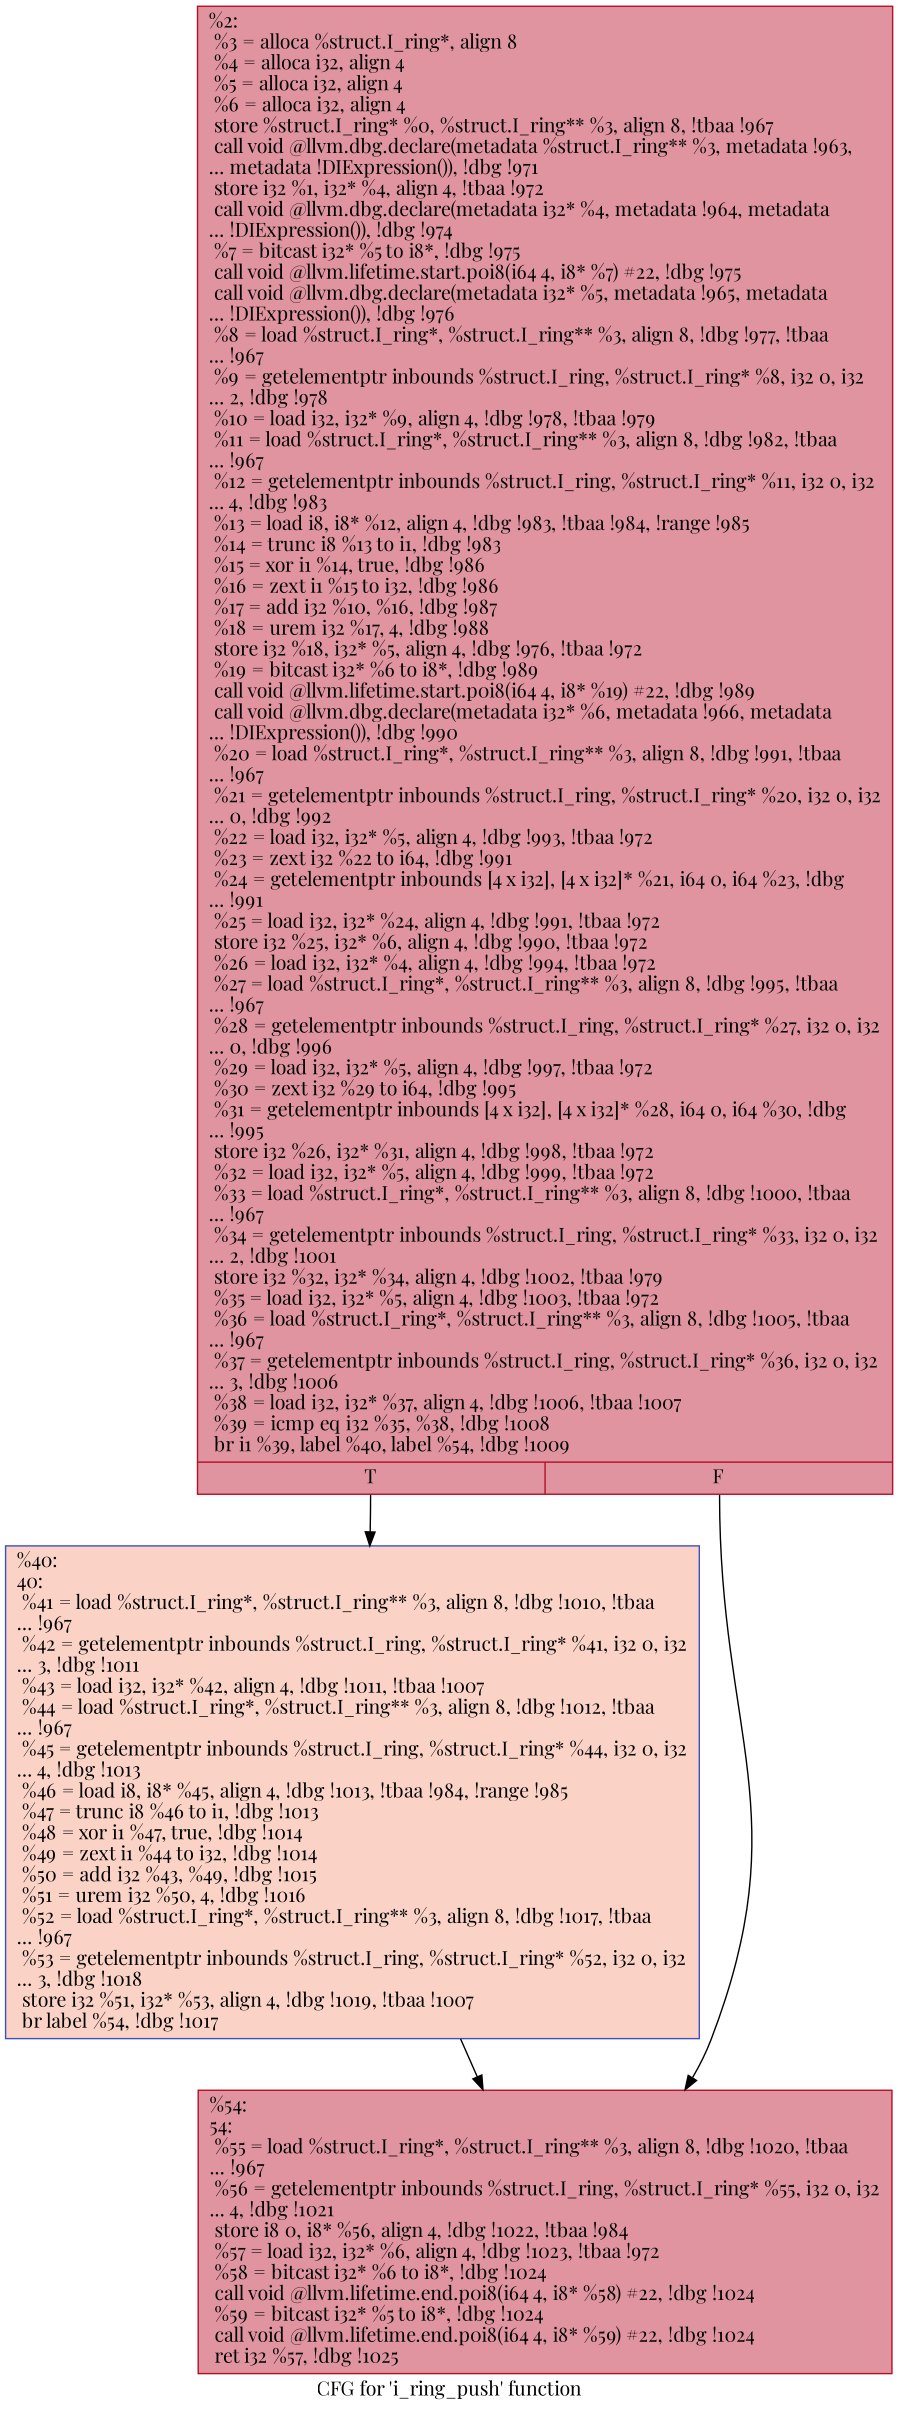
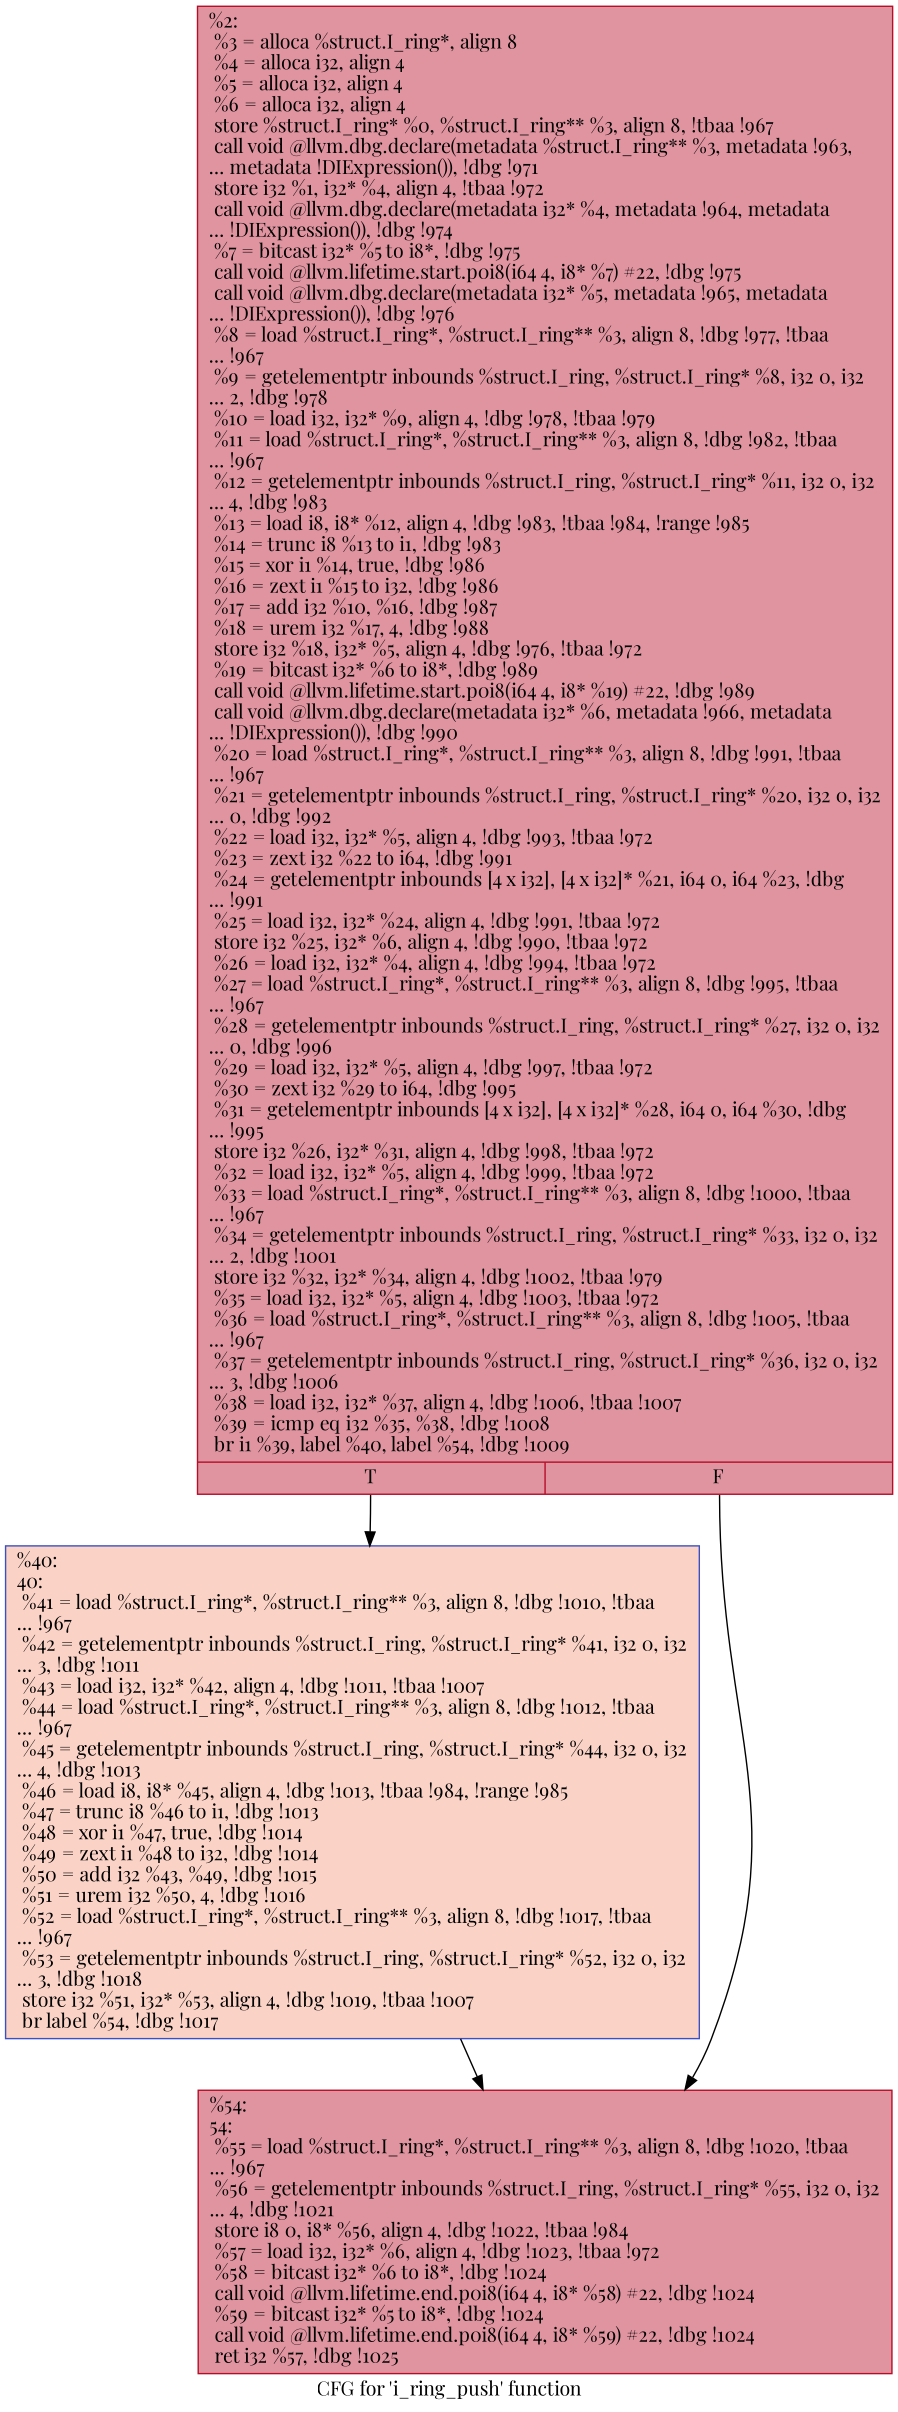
(168, 1854) -> (168, 1854)
